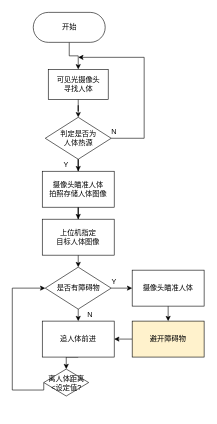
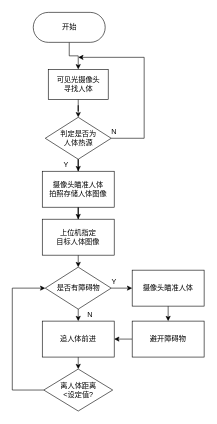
(168, 339) -> (168, 339)
(66, 383) -> (78, 390)
